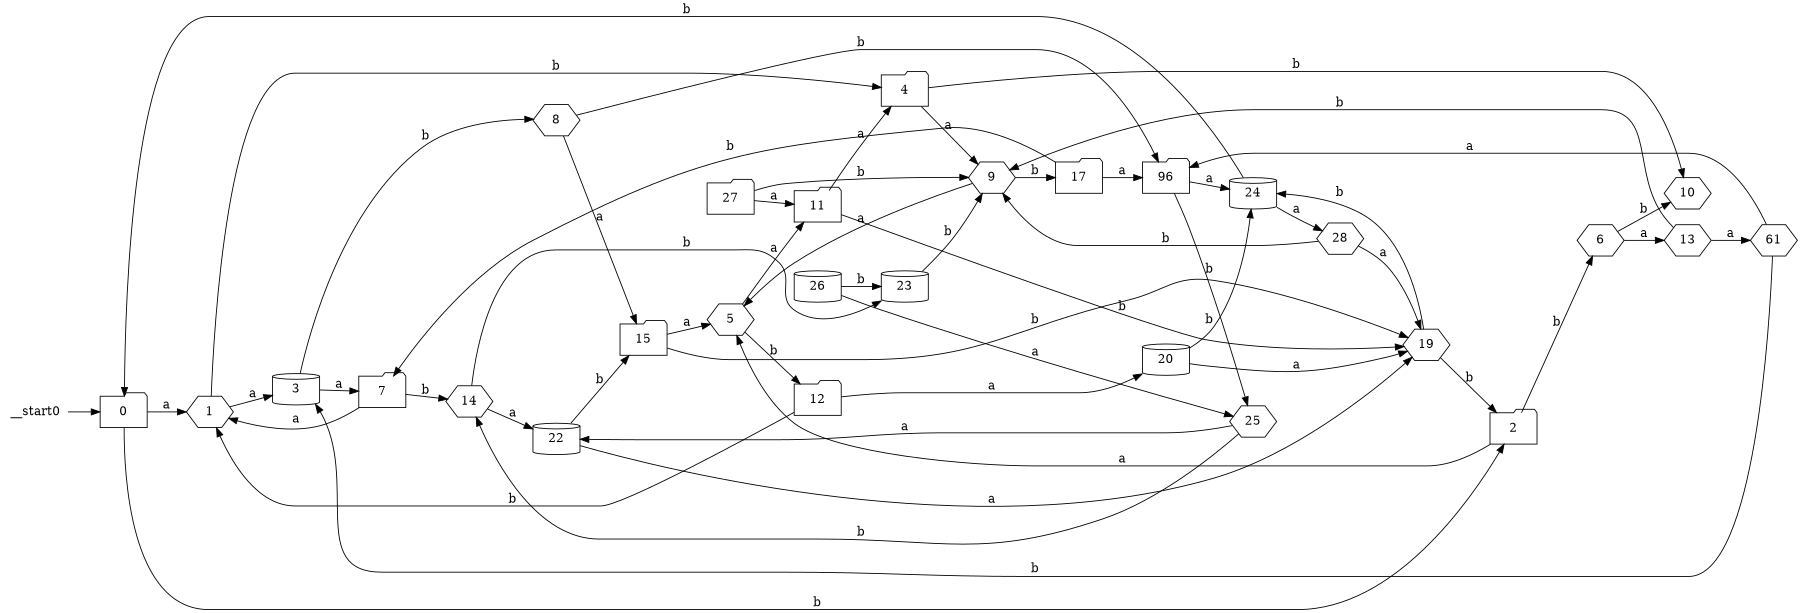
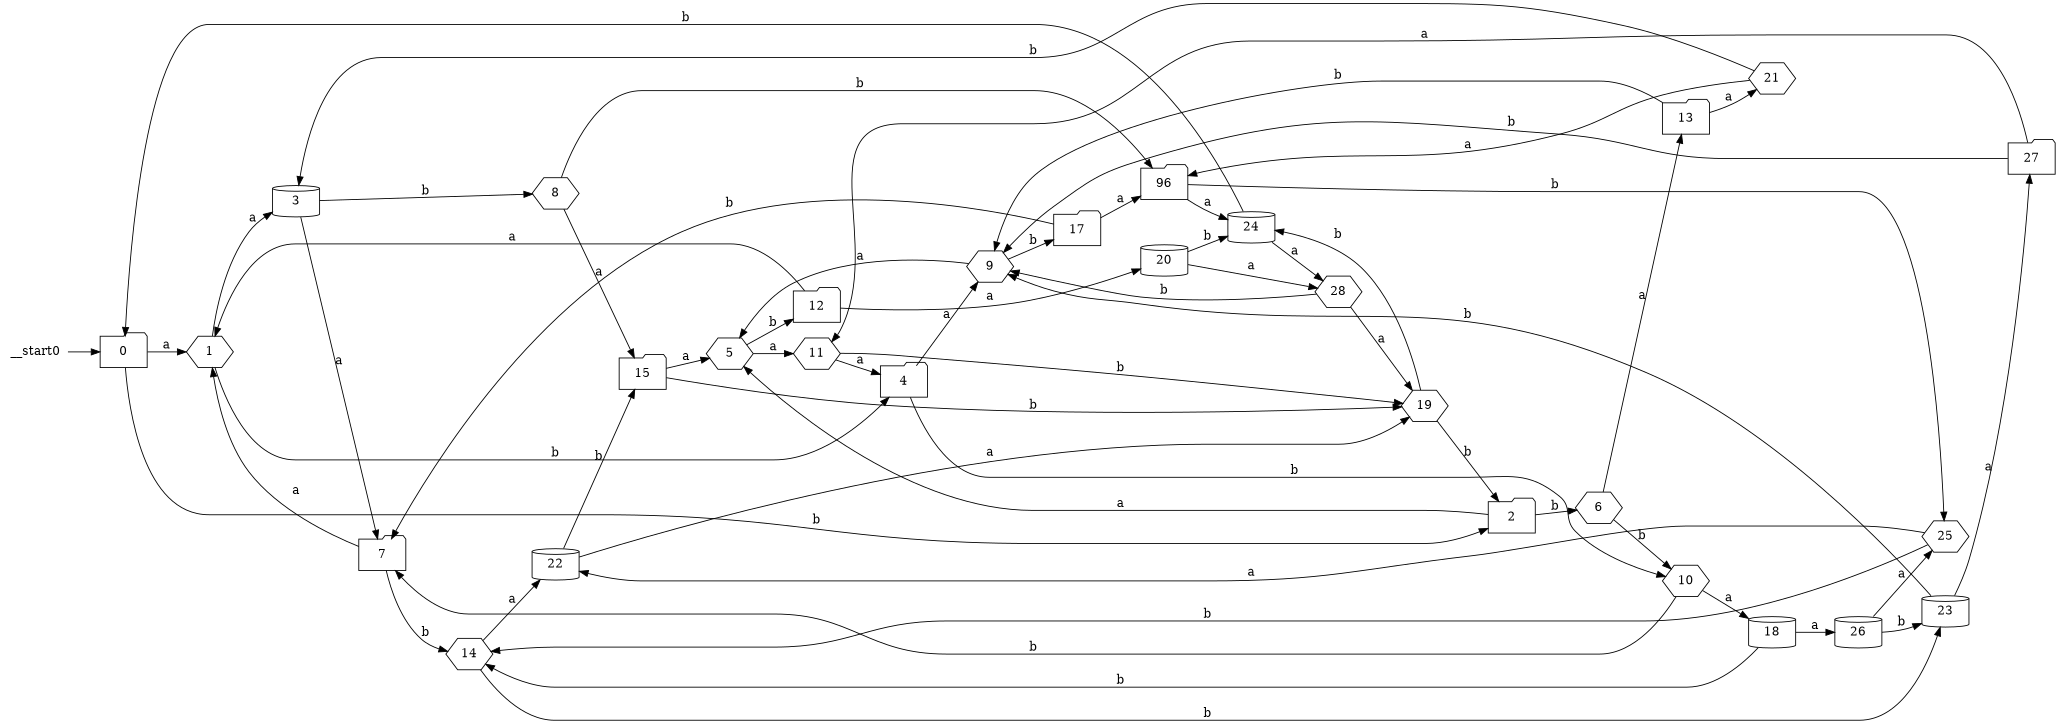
(818, 206) -> (817, 354)
(1688, 240) -> (1686, 119)
(1774, 240) -> (1772, 78)
(1295, 371) -> (1248, 276)
none -> (2005, 392)
(513, 499) -> (512, 237)
none -> (1772, 632)
none -> (1042, 654)
